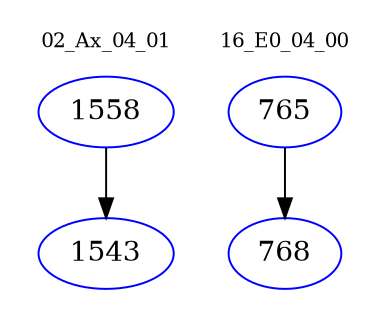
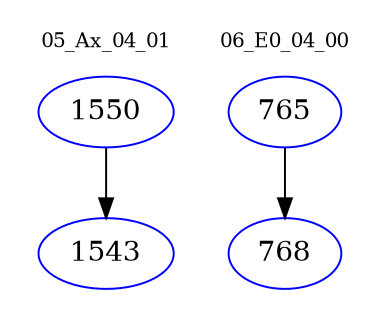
(106, 42) -> (106, 42)
(285, 42) -> (285, 42)
(106, 112) -> (106, 112)
